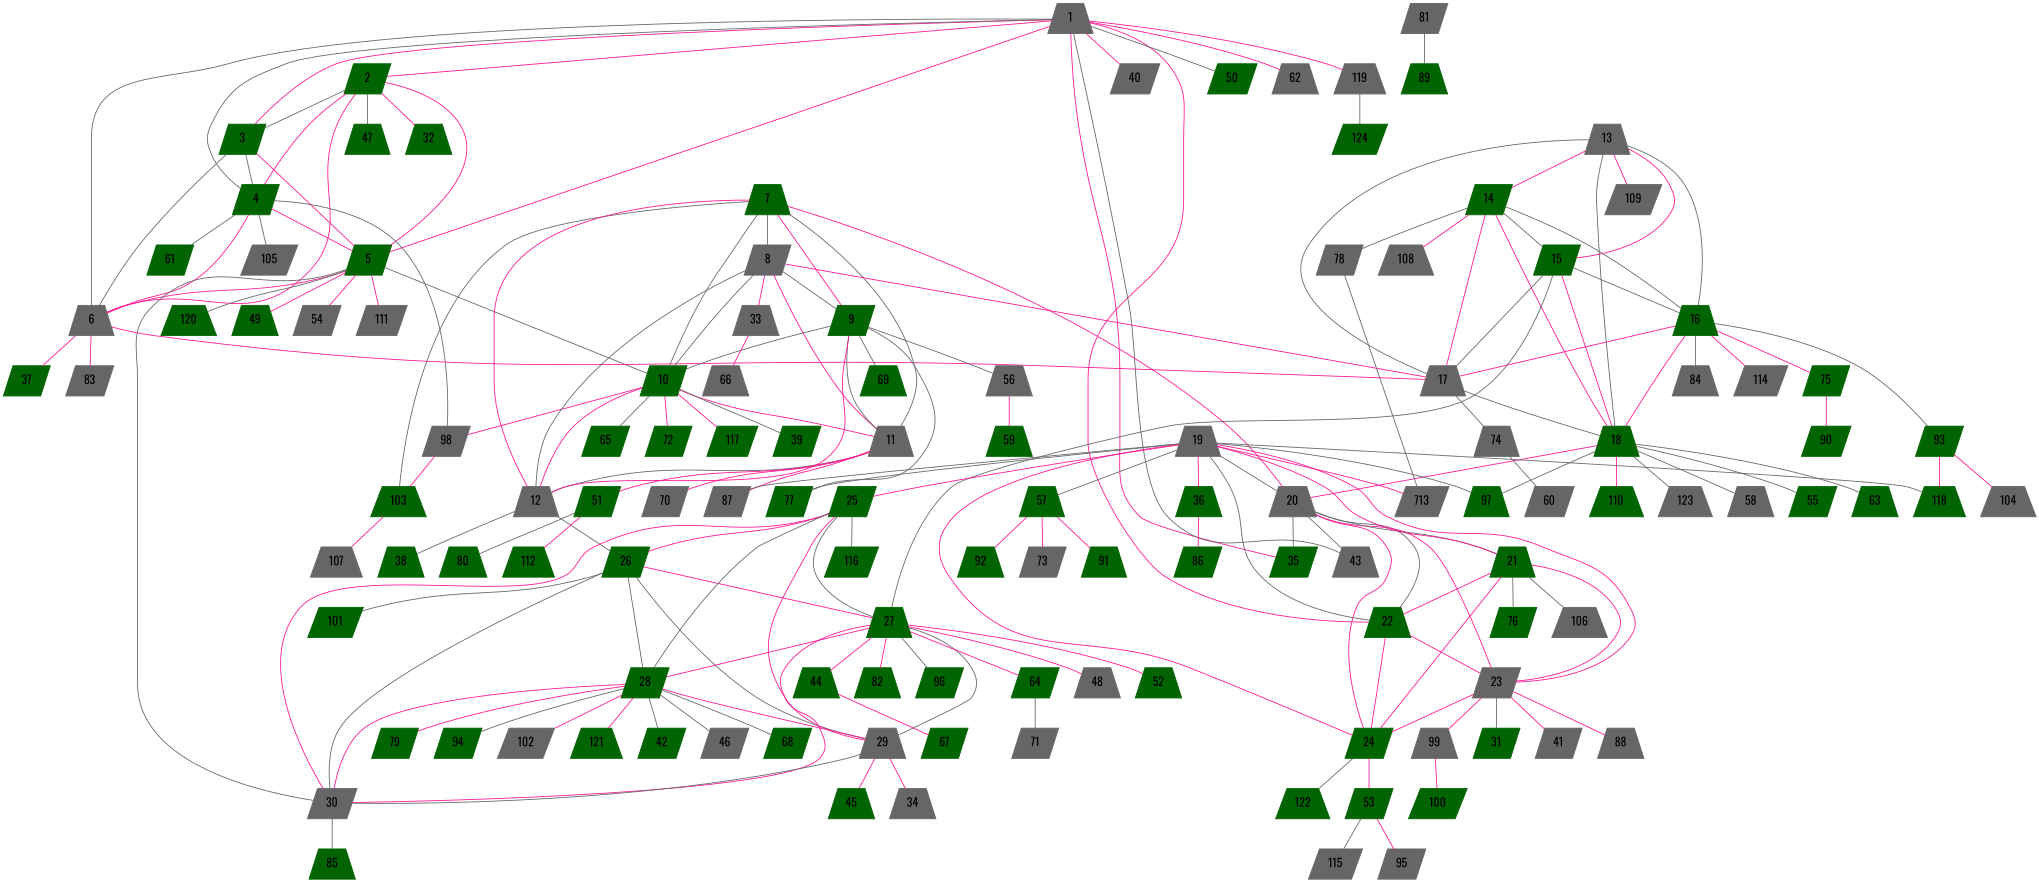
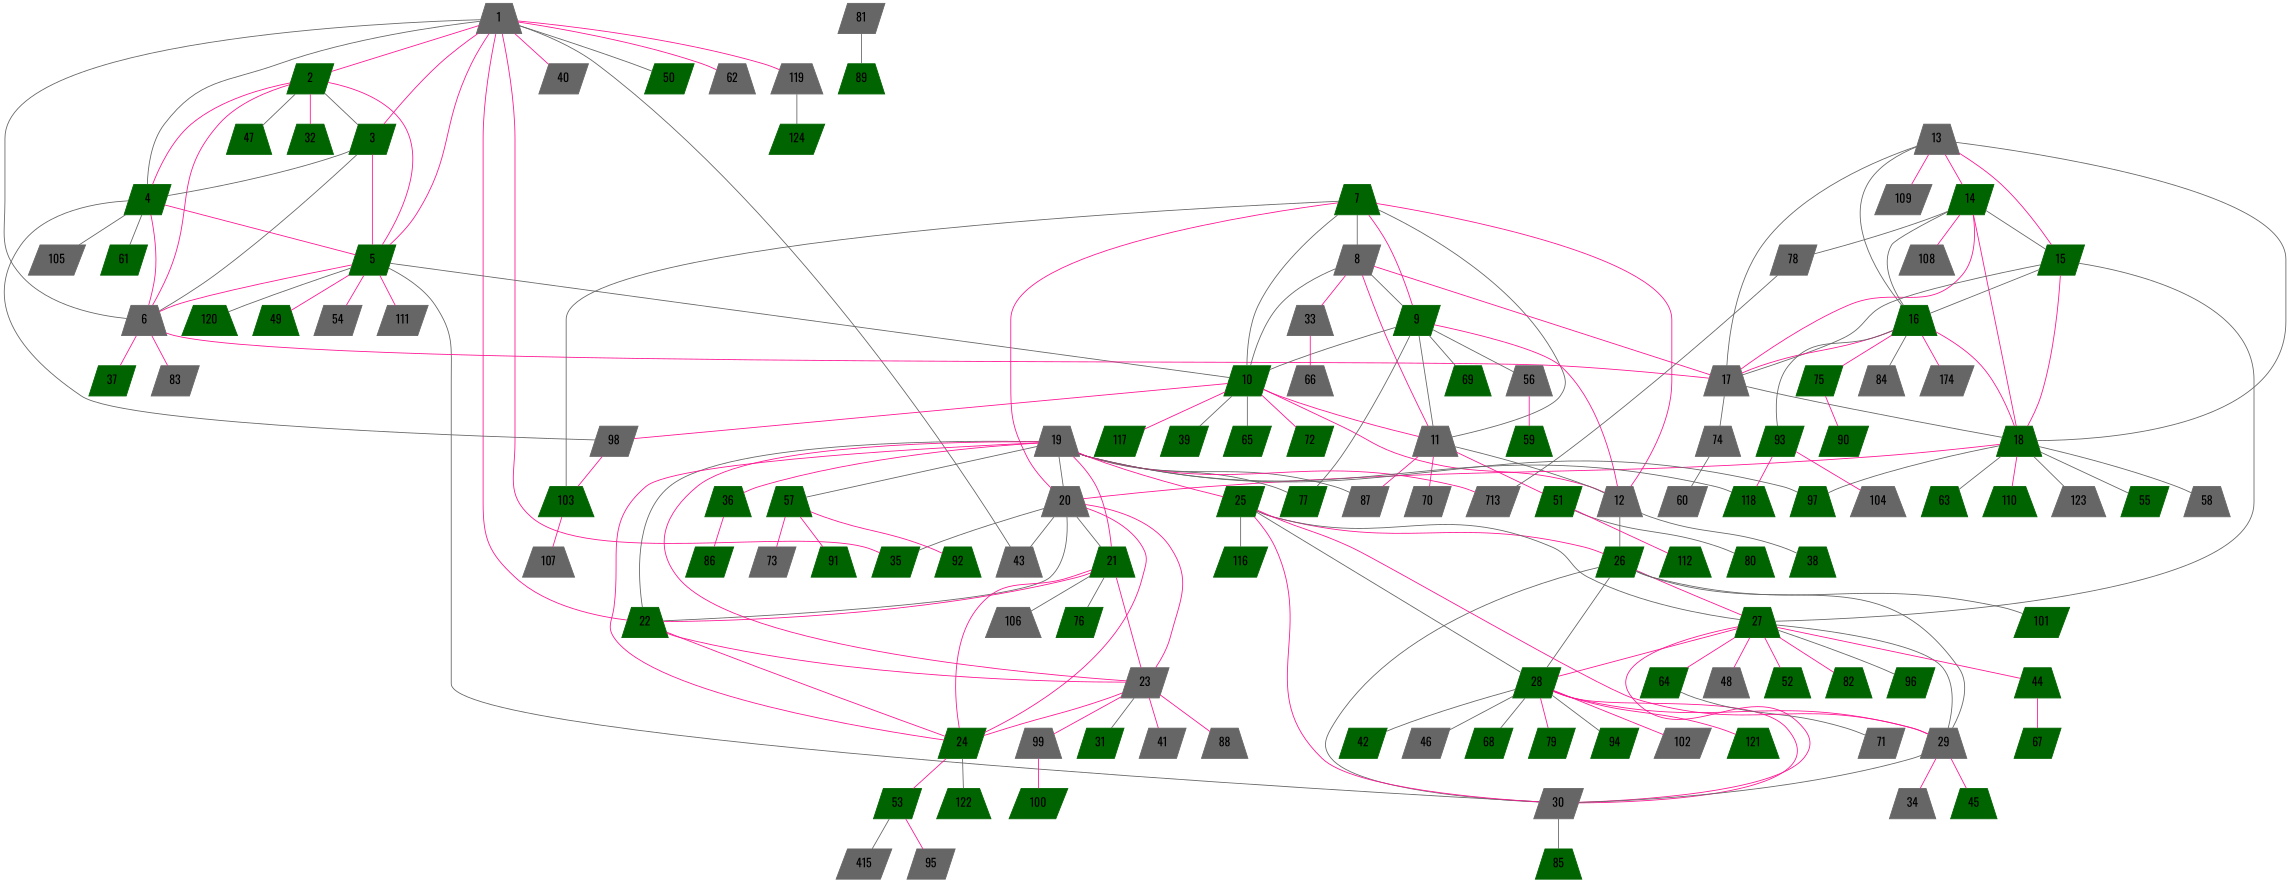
(619, 350) -> none
(1761, 381) -> (1947, 381)
(1336, 864) -> (864, 864)
